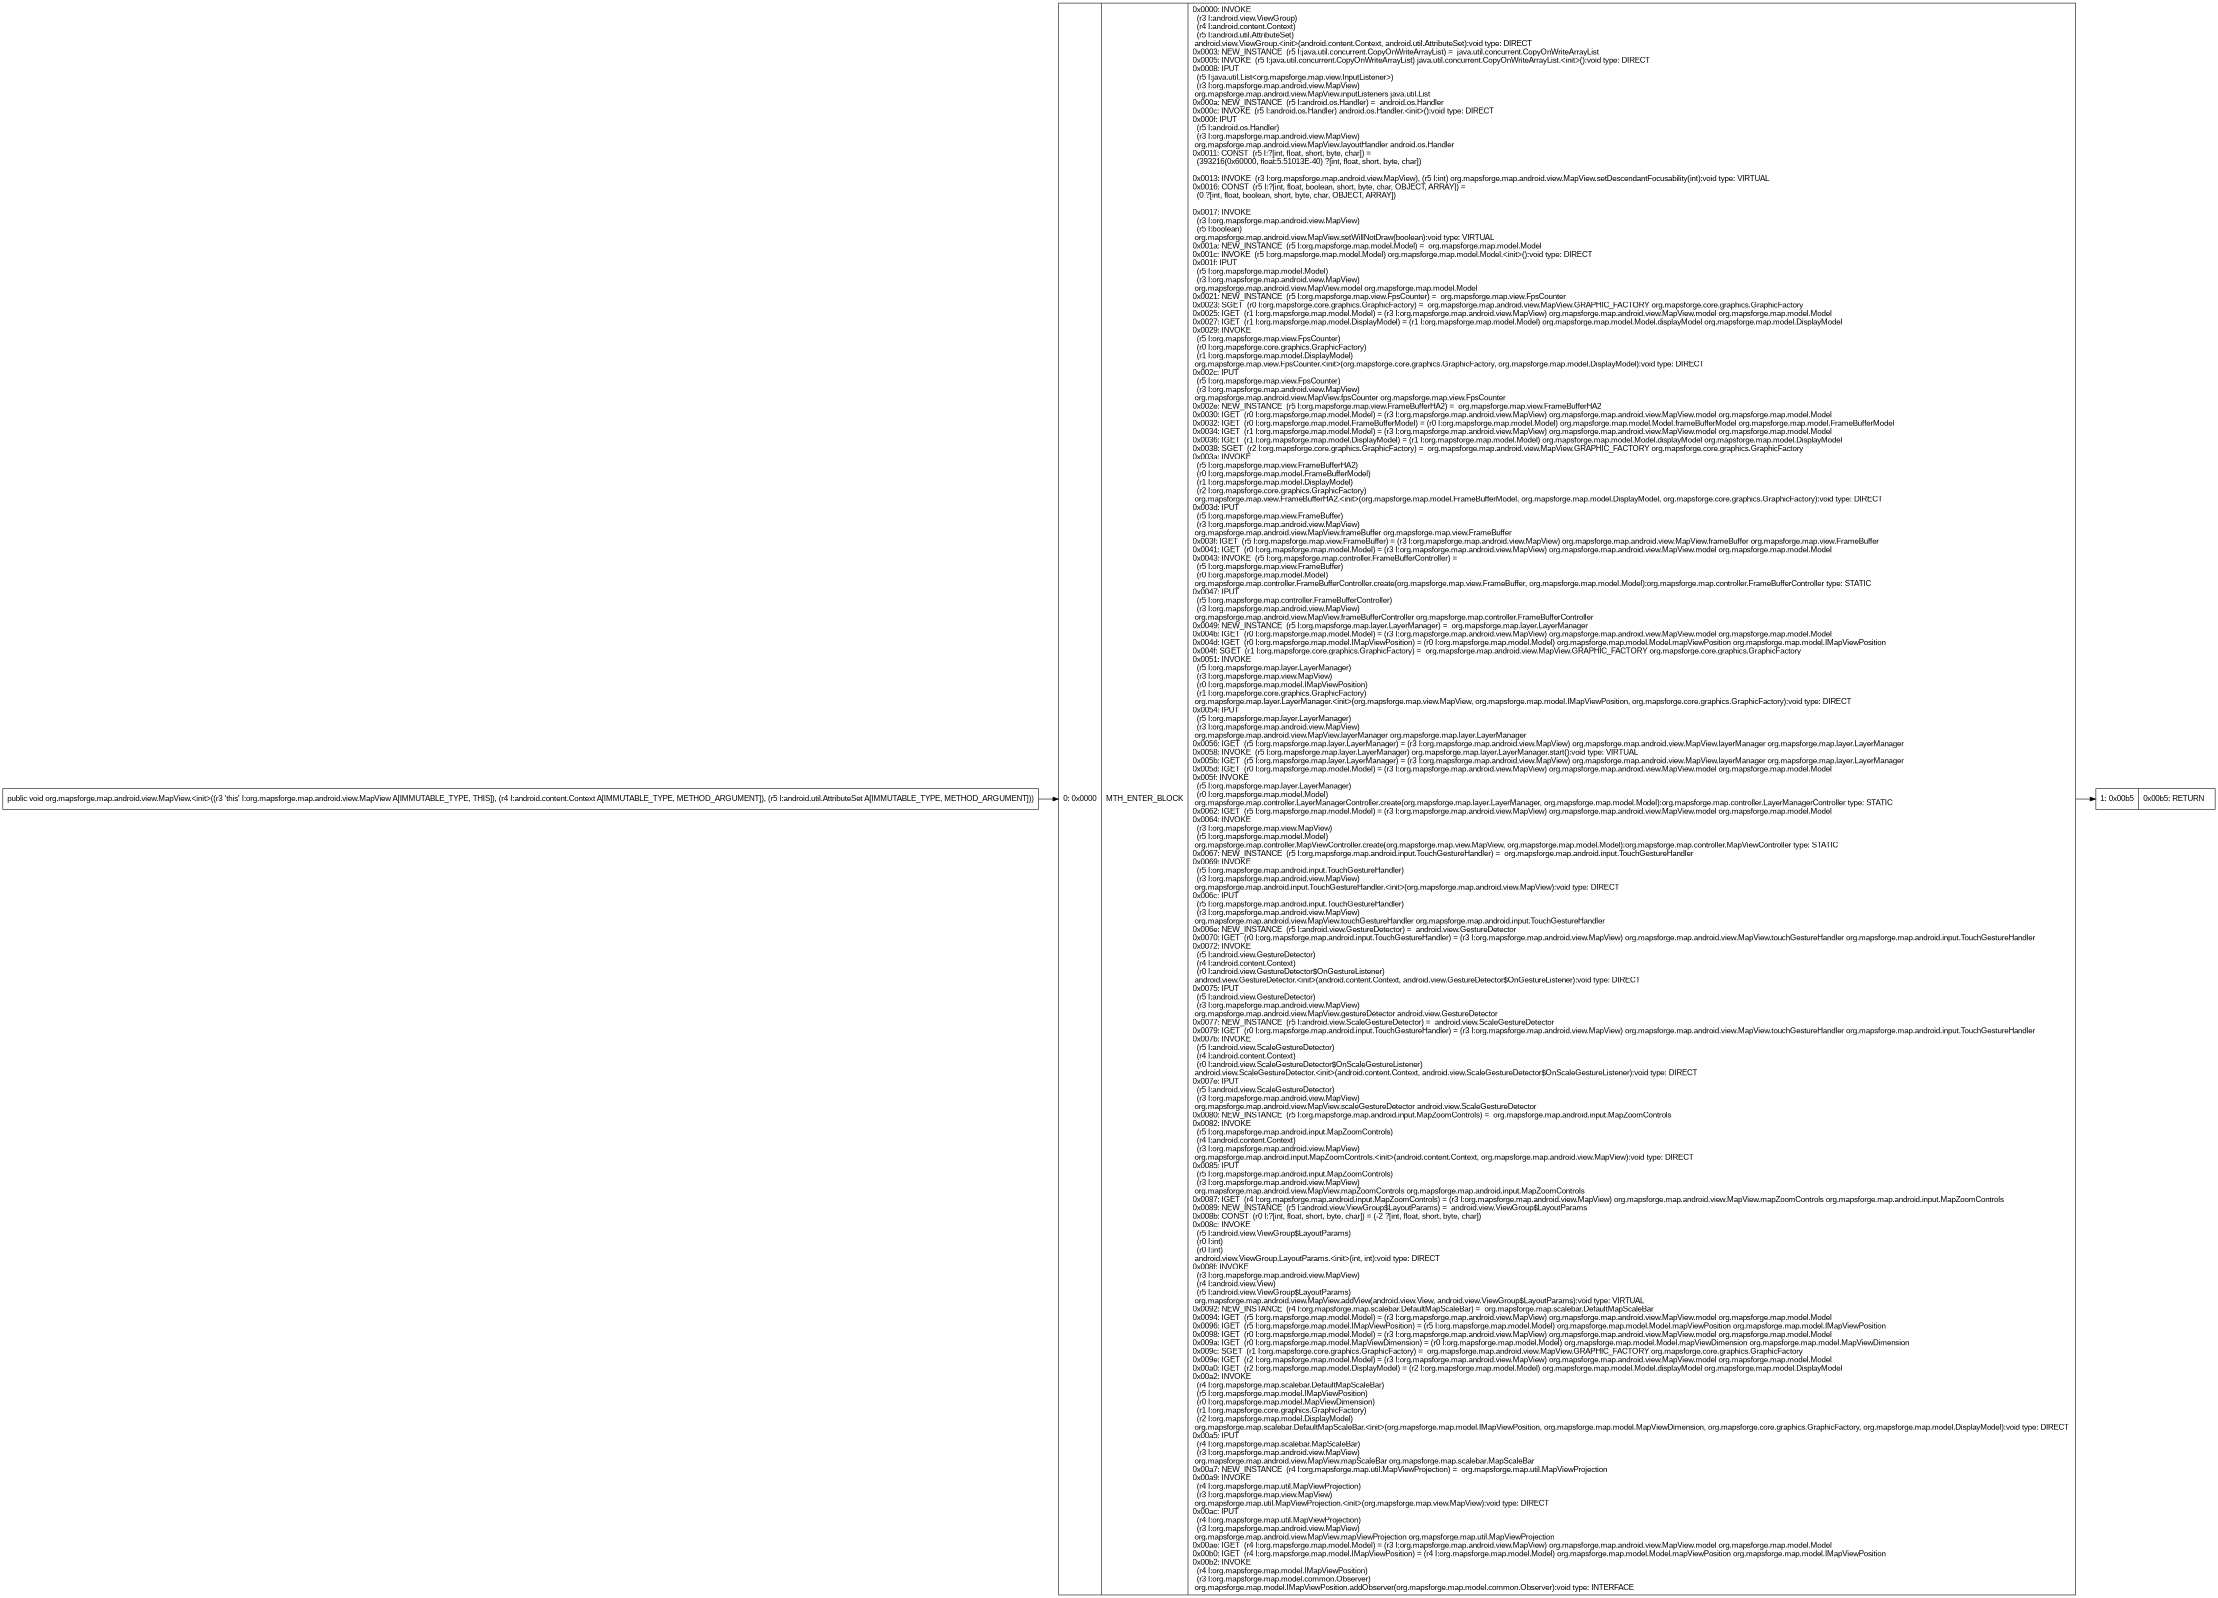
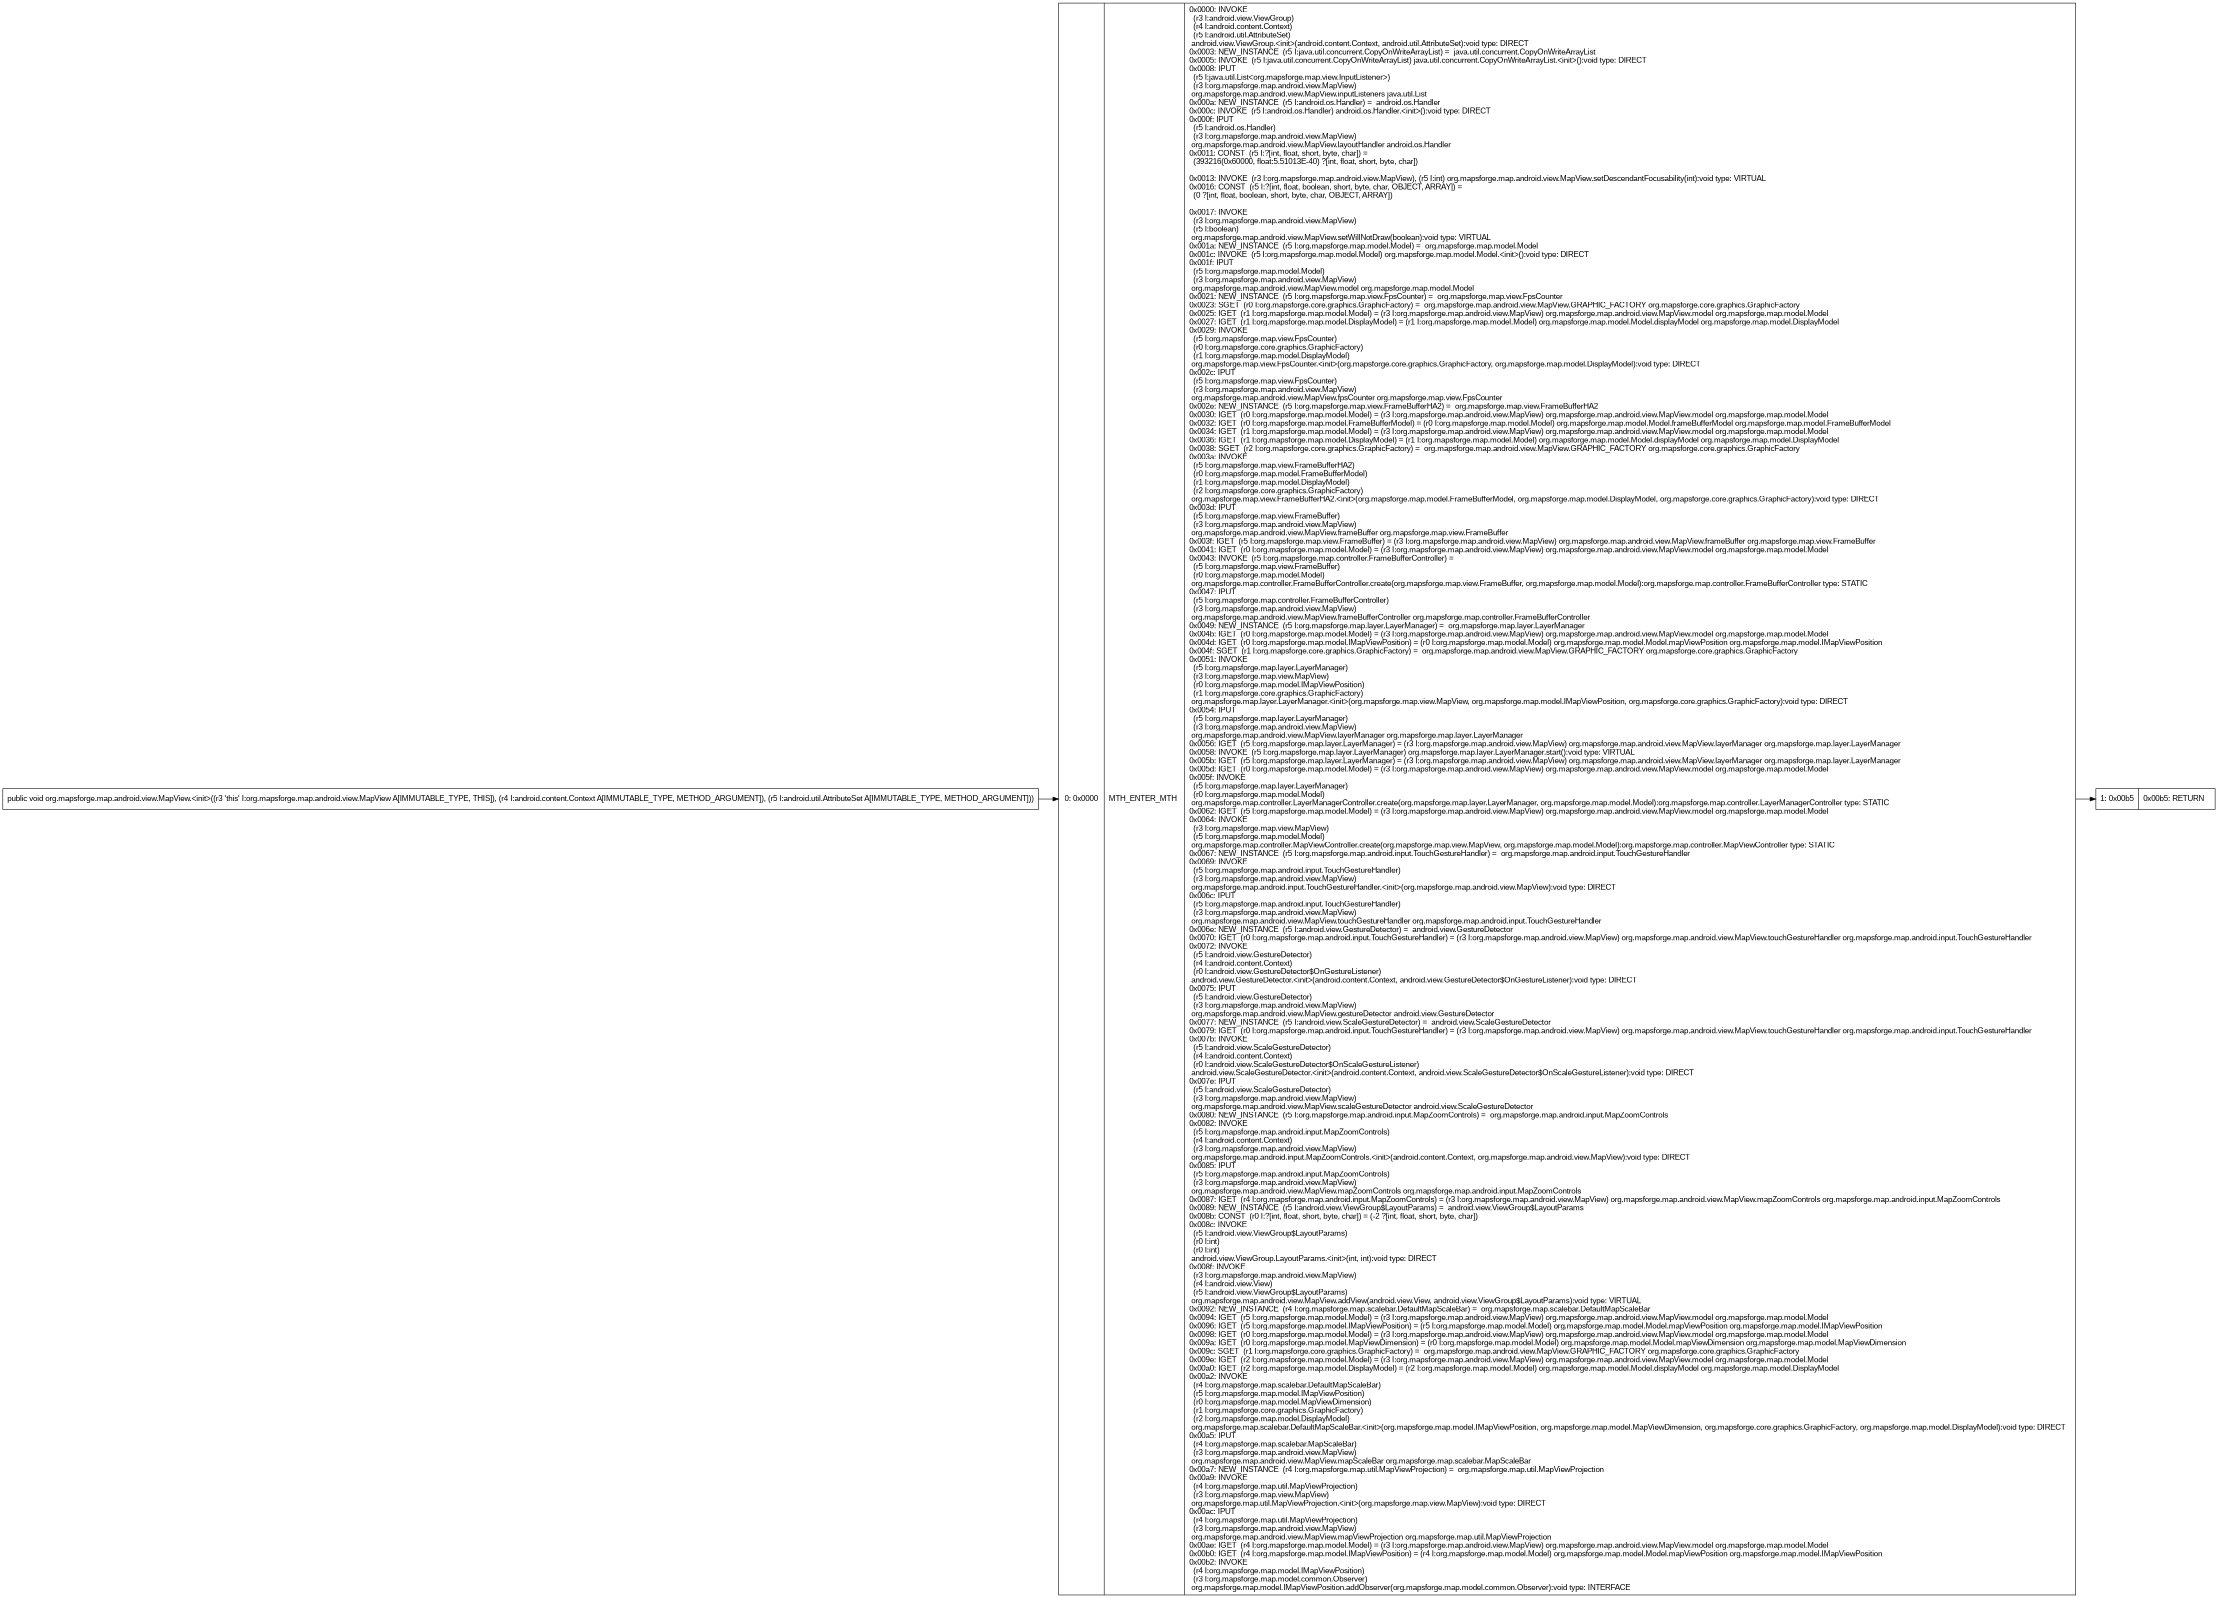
(1145, 799) -> (1143, 799)
